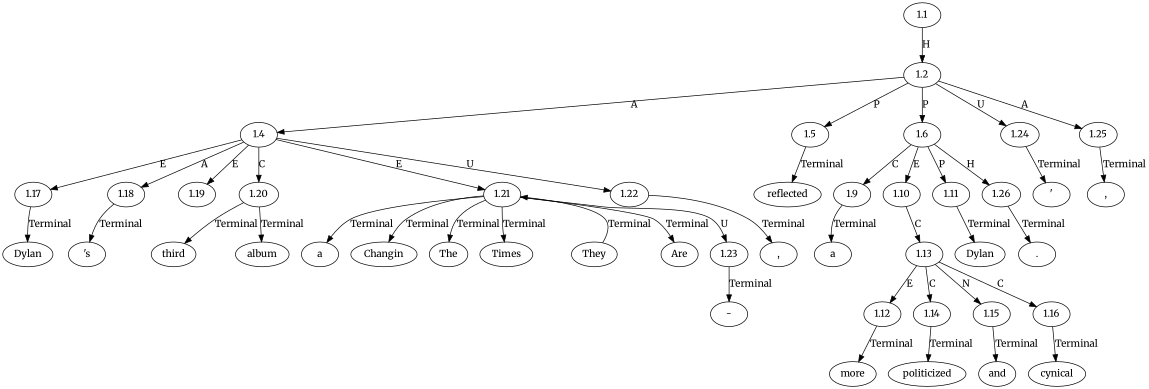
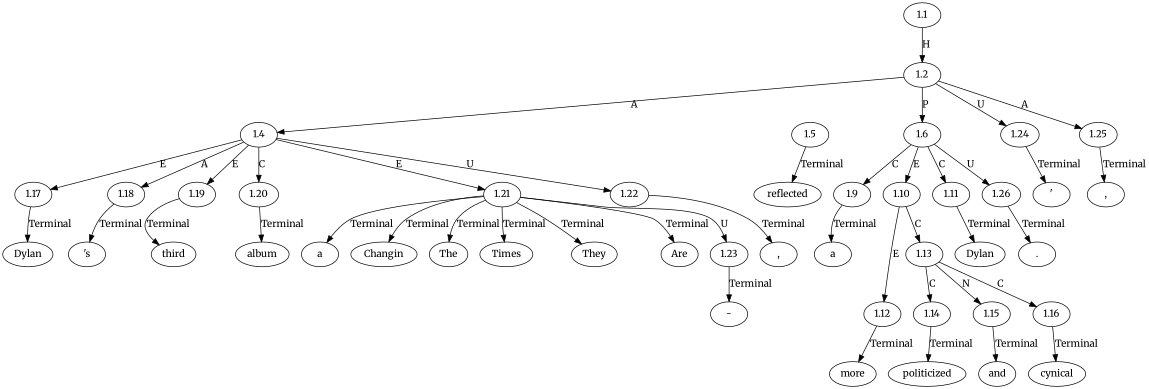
(869, 103) -> none
(942, 165) -> (942, 165)
(971, 165) -> (971, 165)
(593, 211) -> (547, 220)
(216, 219) -> (152, 213)
(905, 281) -> (891, 251)
